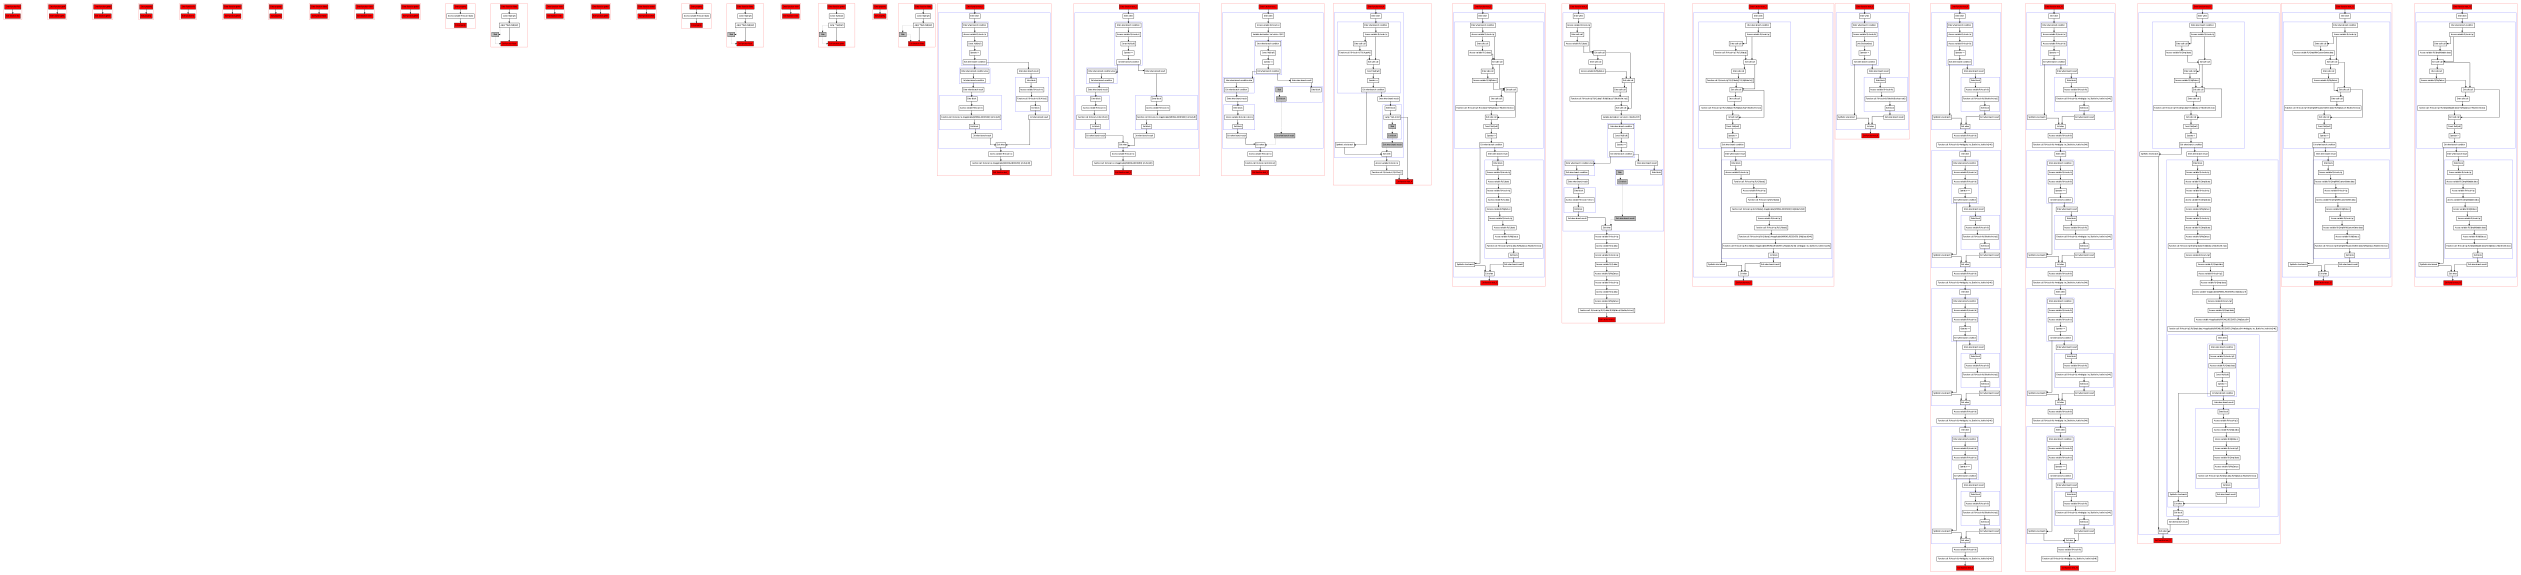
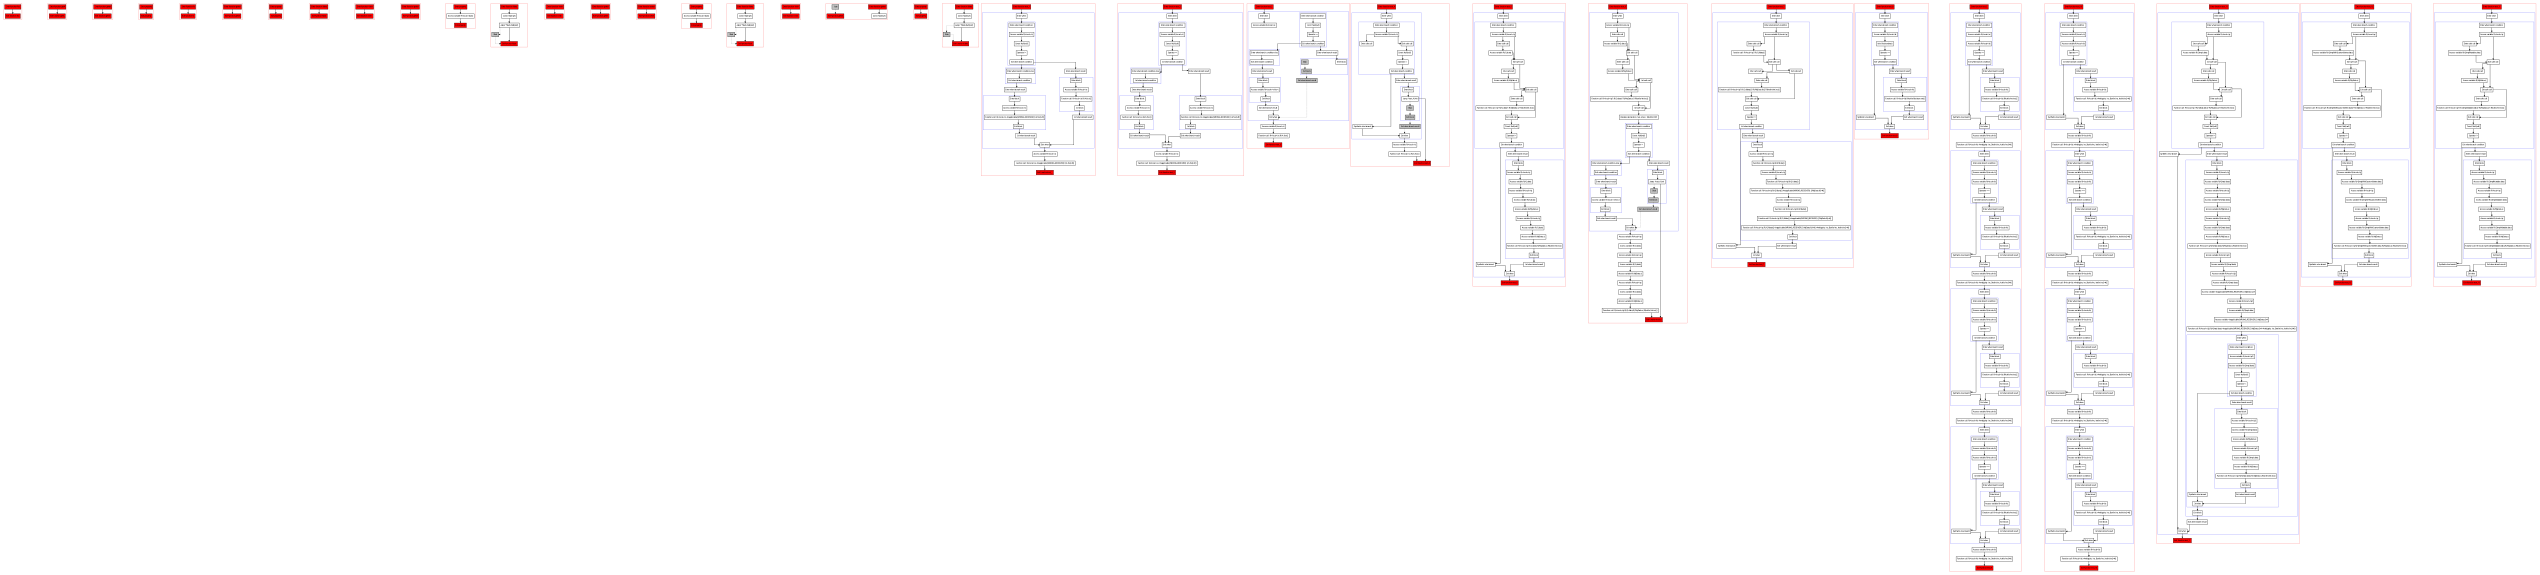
(837, 25) -> none
(1268, 34) -> none
(1355, 53) -> none
(1730, 80) -> none
none -> (1657, 182)
